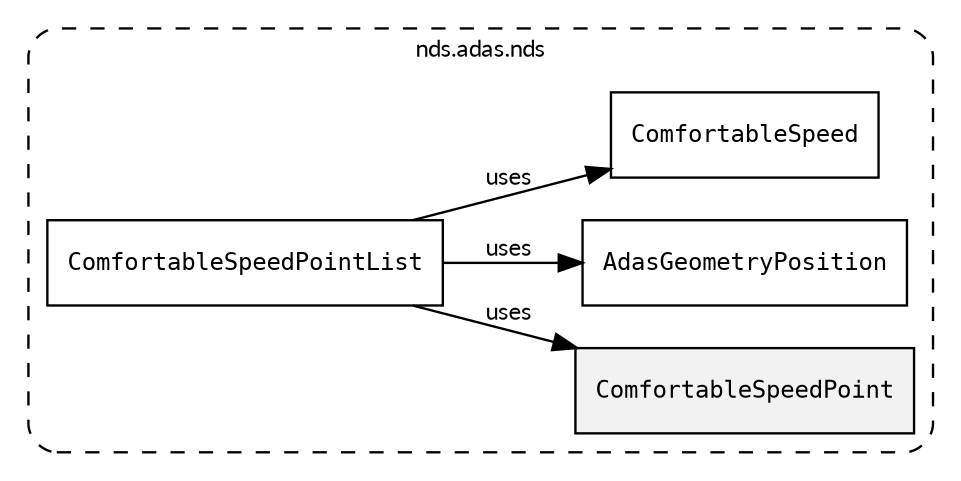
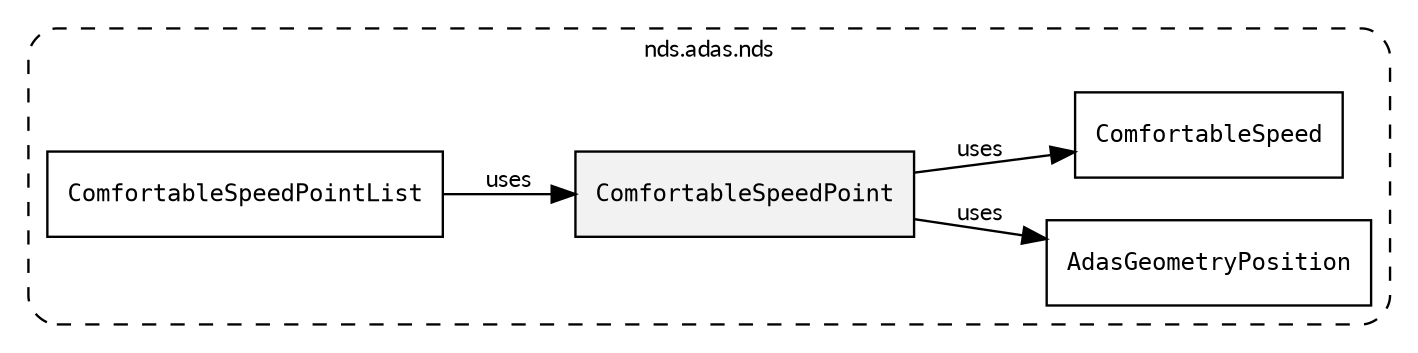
(500, 198) -> (983, 164)
(501, 263) -> (968, 227)
